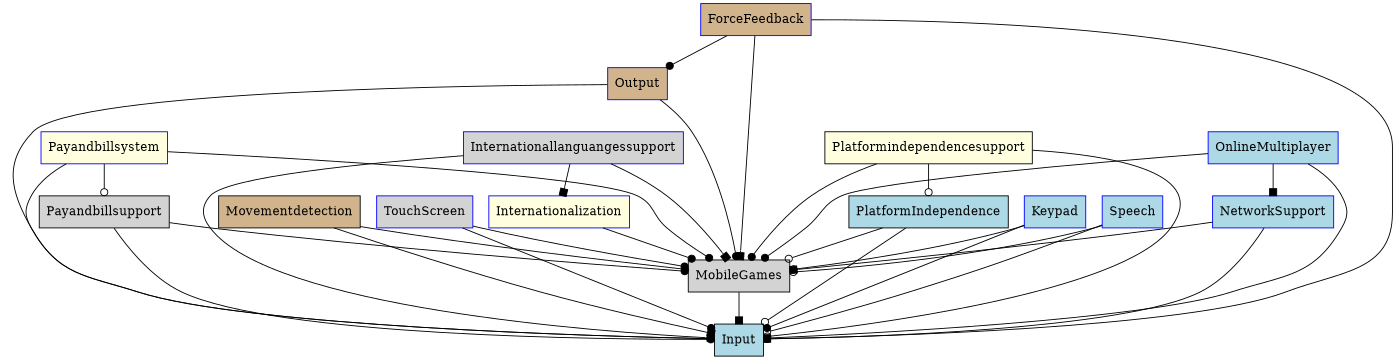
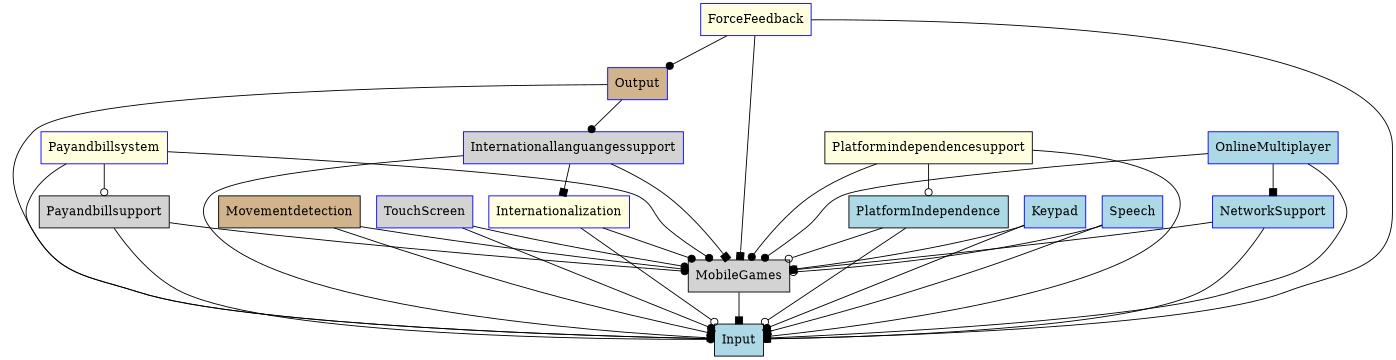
(756, 20) -> (756, 20)
(711, 169) -> (608, 113)
none -> (646, 274)
(938, 283) -> (938, 283)
